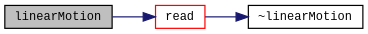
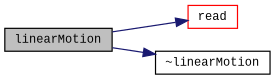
(221, 17) -> (128, 50)
